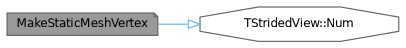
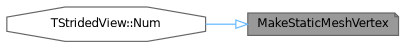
(173, 24) -> (221, 24)
